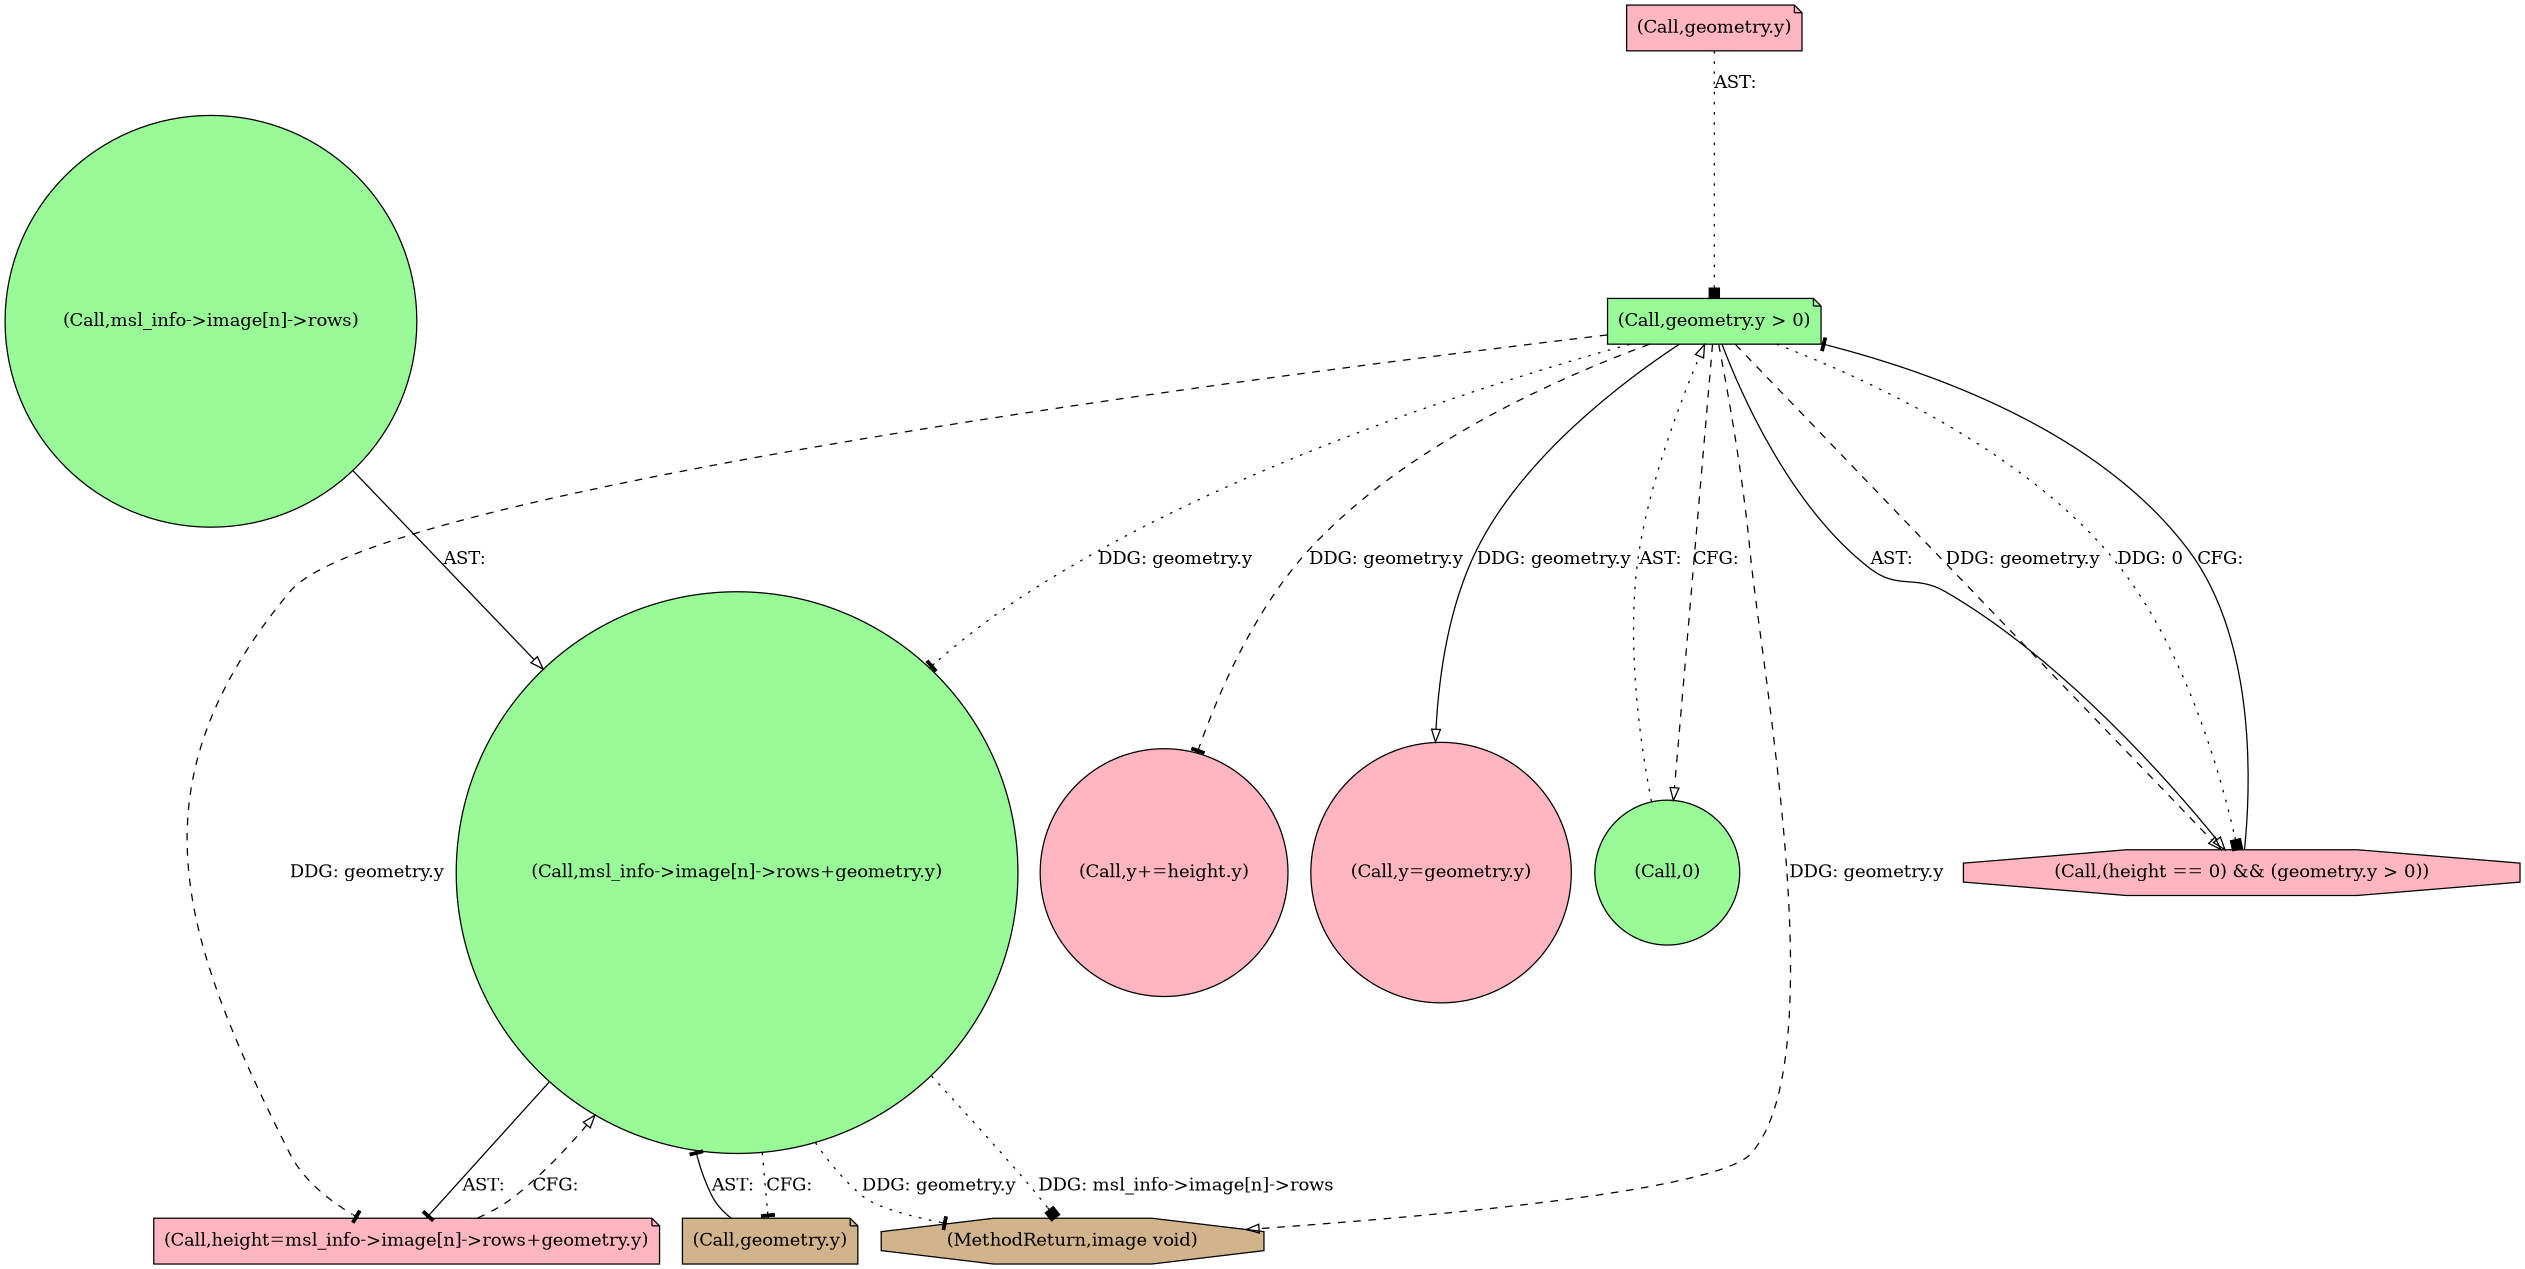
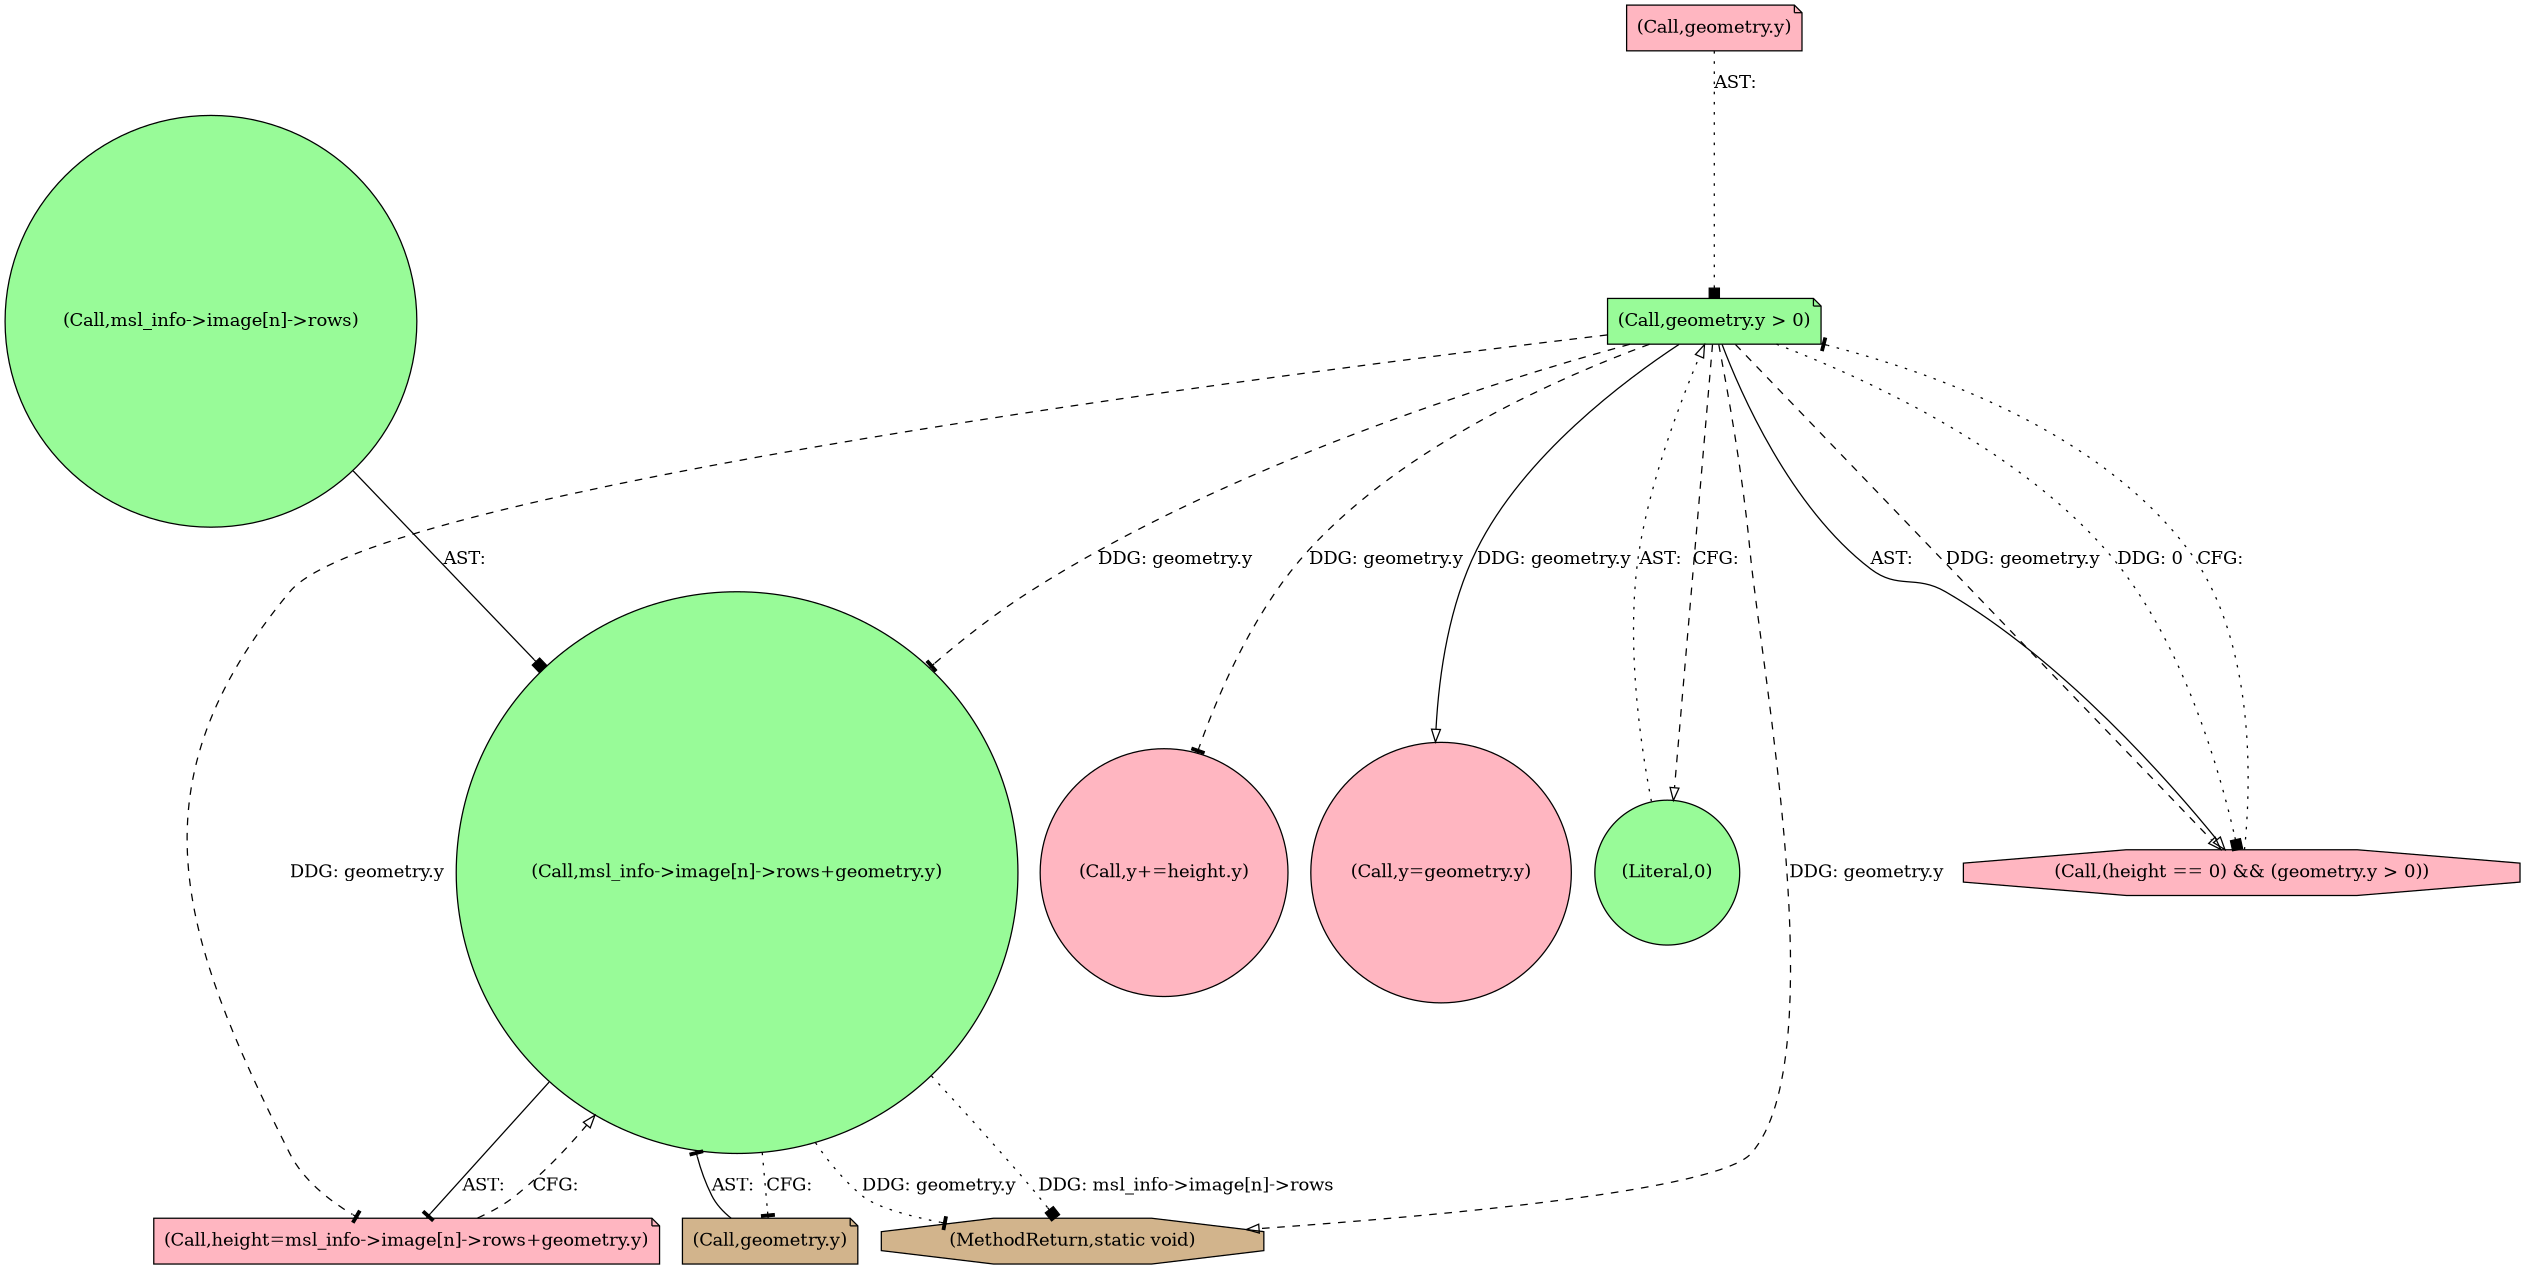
(1266, 470) -> (1266, 470)
(2152, 508) -> (2152, 508)
(444, 565) -> (444, 565)
(1667, 873) -> (1667, 873)
(1073, 1241) -> (1073, 1241)
